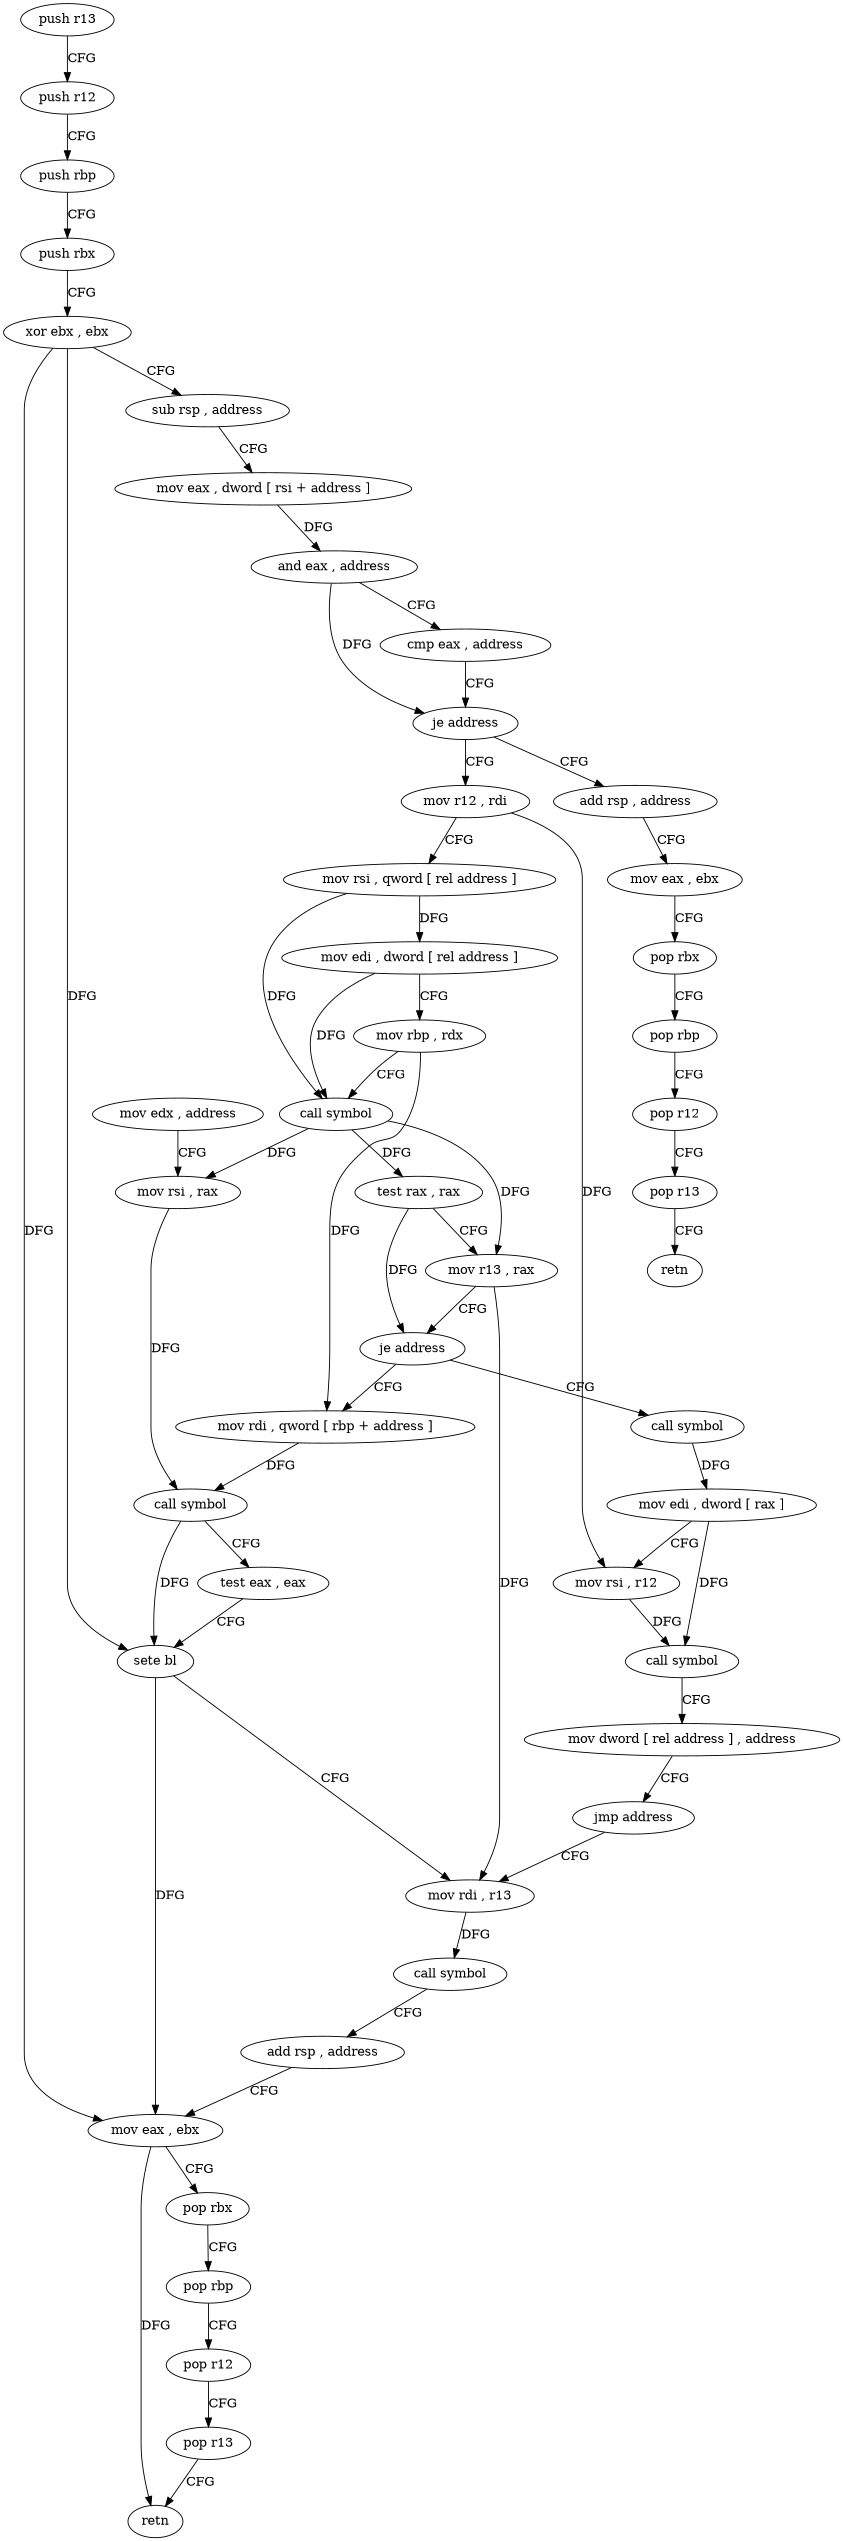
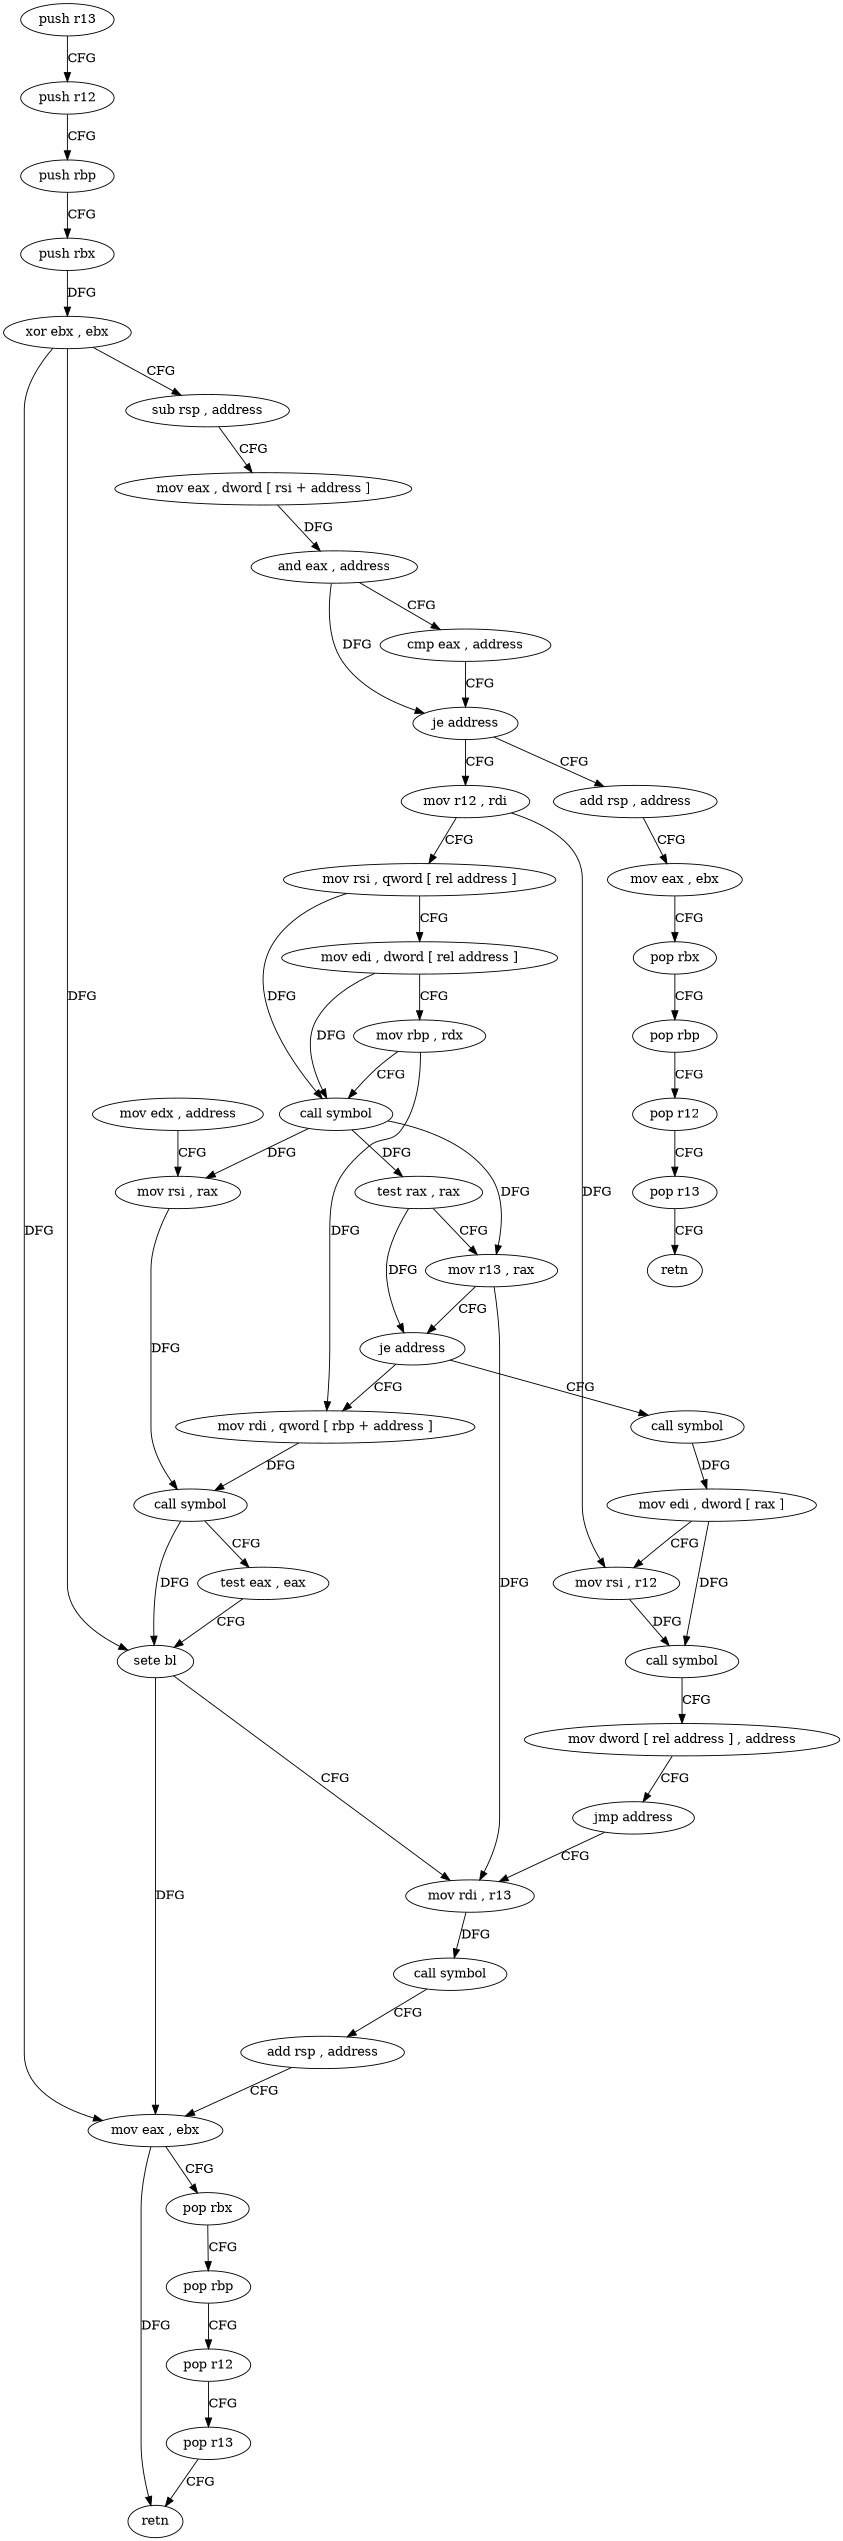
(82, 293) -> (82, 293)
(434, 919) -> (434, 919)
